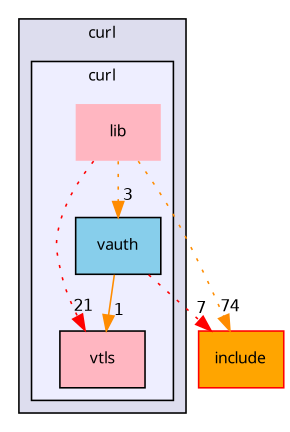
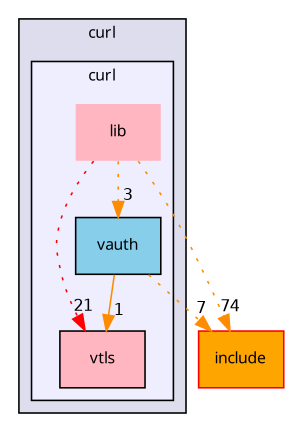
(164, 288) -> (164, 288)
